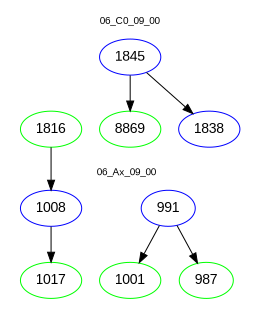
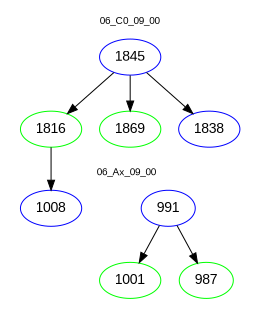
none -> (95, 90)
(130, 129) -> (130, 129)
(51, 280) -> none
